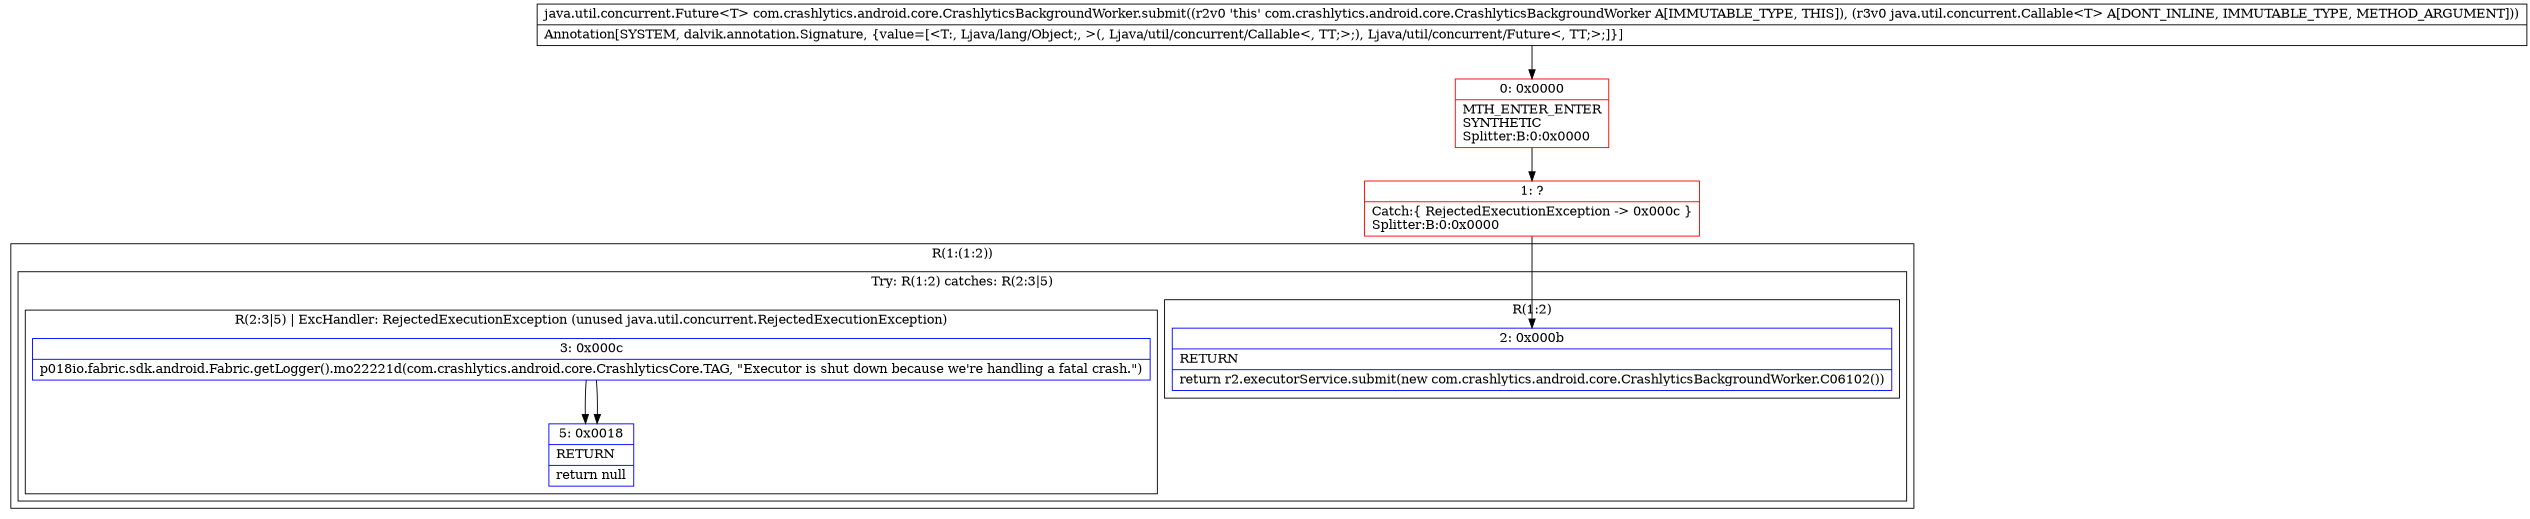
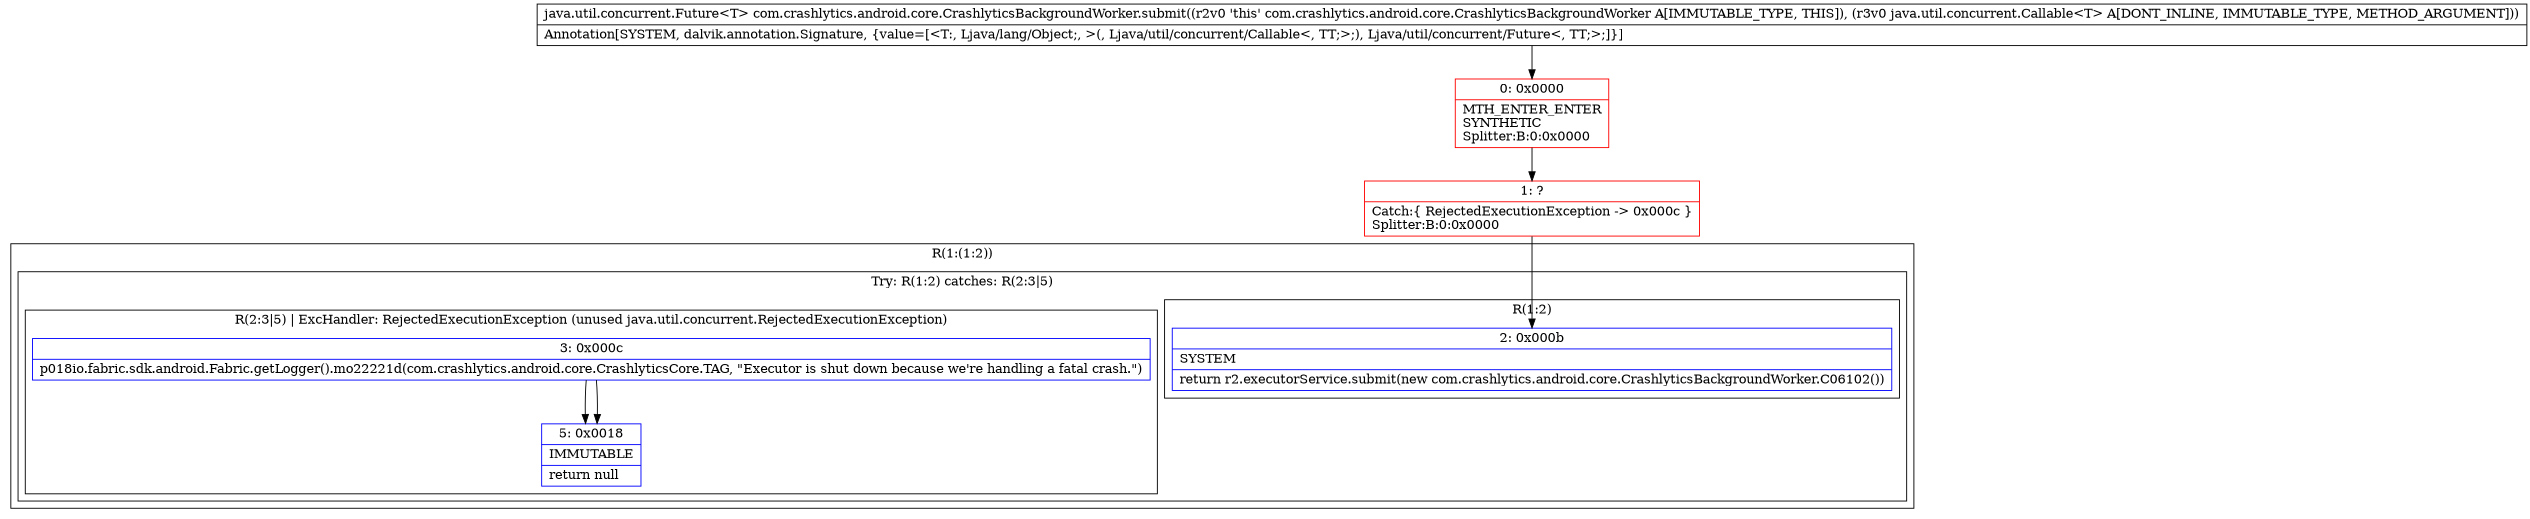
(1209, 359) -> (1208, 359)
(585, 455) -> (591, 455)
